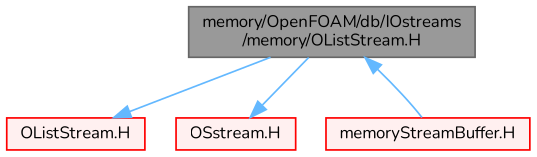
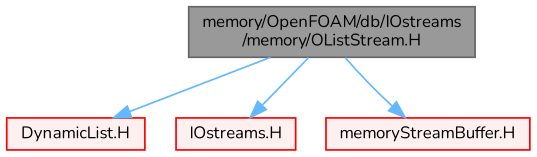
(400, 93) -> (368, 82)
(76, 134) -> (76, 134)
(236, 134) -> (236, 134)
